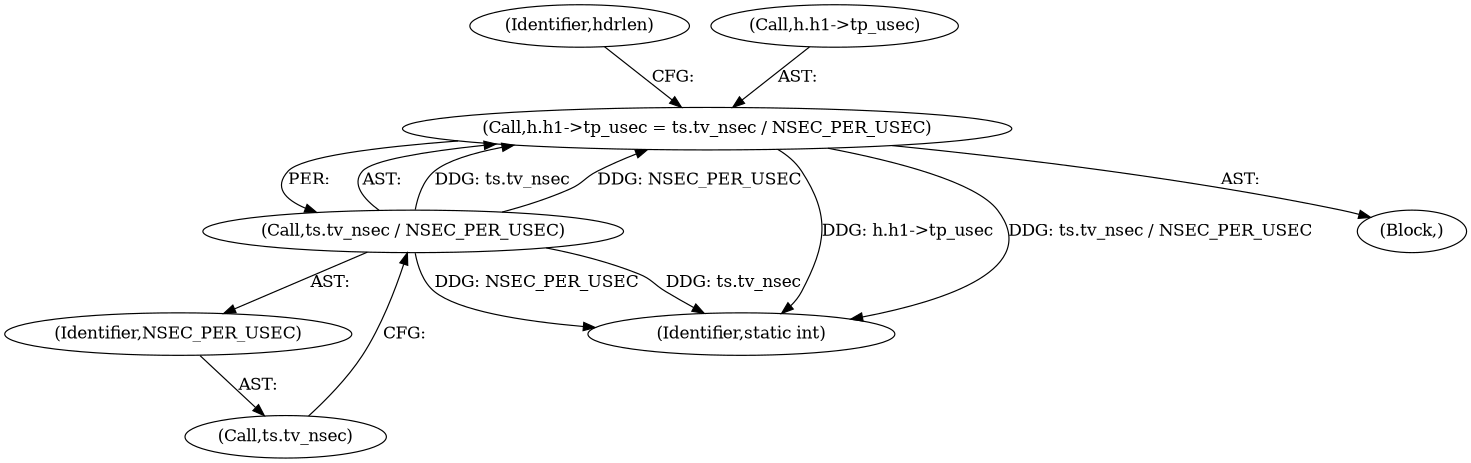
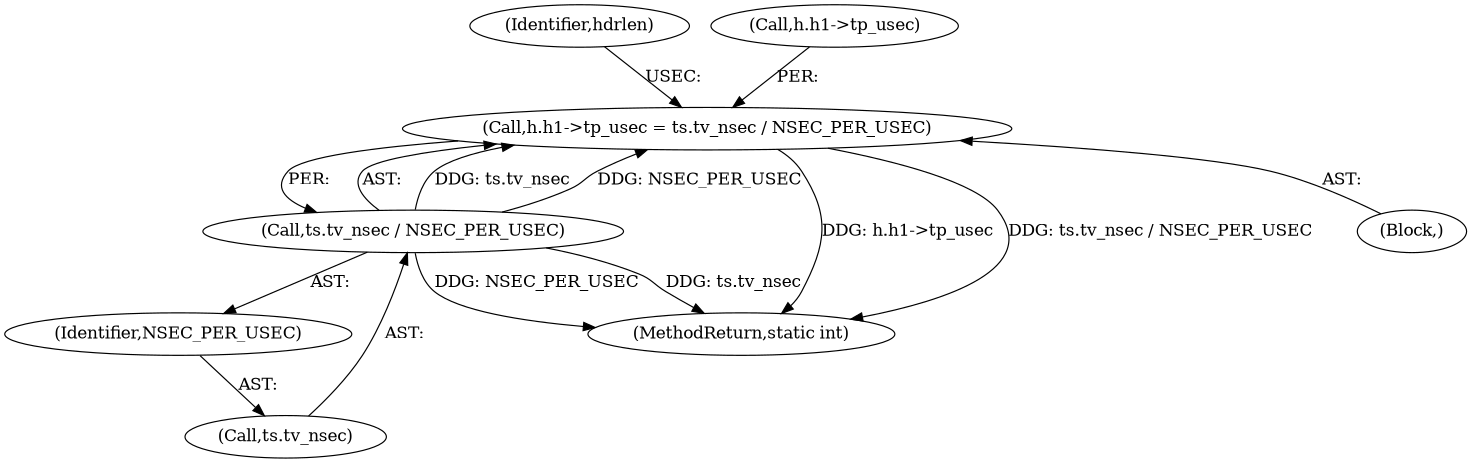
(676, 77) -> (676, 77)
(800, 77) -> (800, 77)
(1127, 174) -> (1181, 157)
(407, 334) -> (407, 334)
(741, 334) -> (741, 334)
